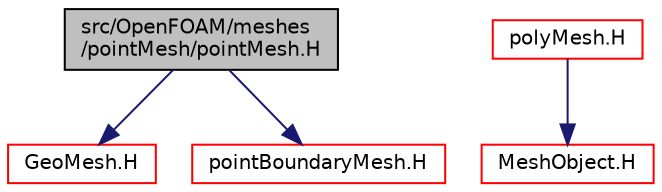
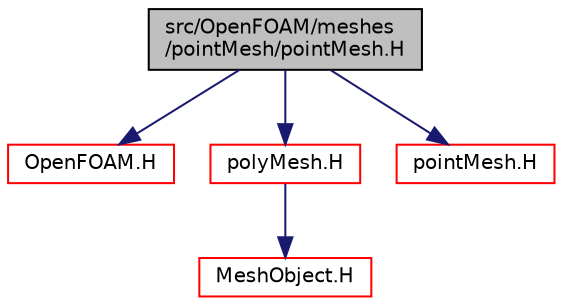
none -> (285, 97)
(82, 164) -> (91, 164)
(319, 164) -> (476, 164)
